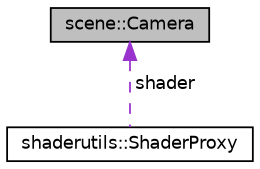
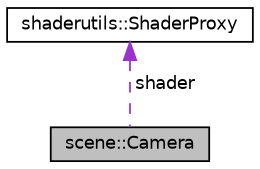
(130, 94) -> (130, 94)
